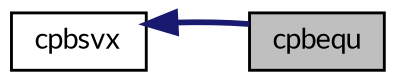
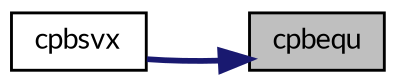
(213, 22) -> (184, 61)
